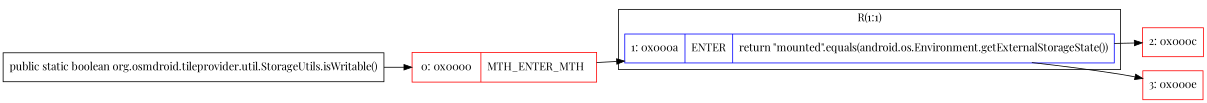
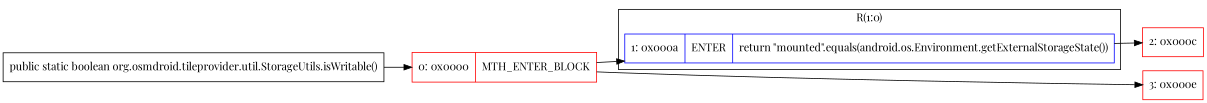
(870, 18) -> (870, 18)
(536, 67) -> (536, 67)
(1083, 69) -> (866, 80)
